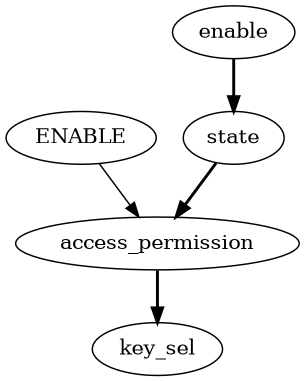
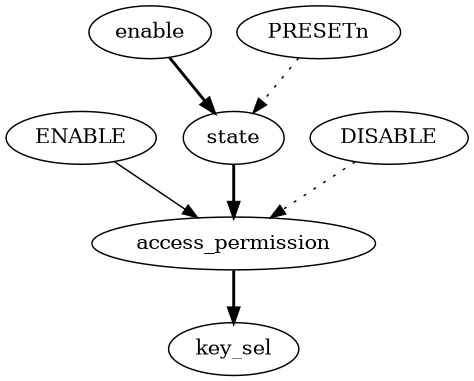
none -> (319, 32)
none -> (389, 138)
